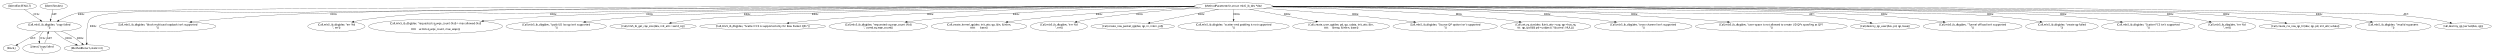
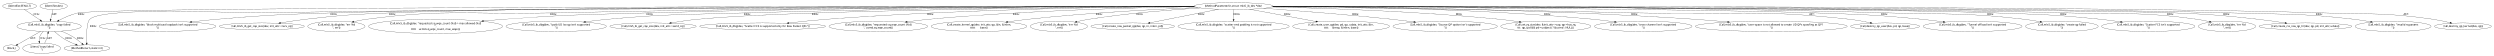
none -> (262, 26)
